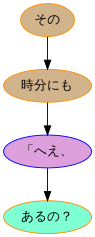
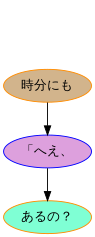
(48, 20) -> none
